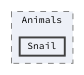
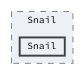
(42, 21) -> (42, 21)
